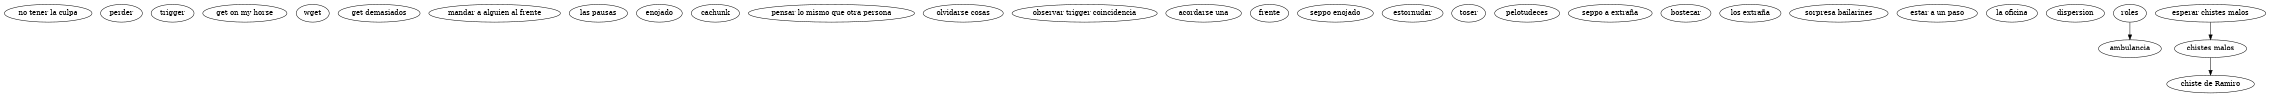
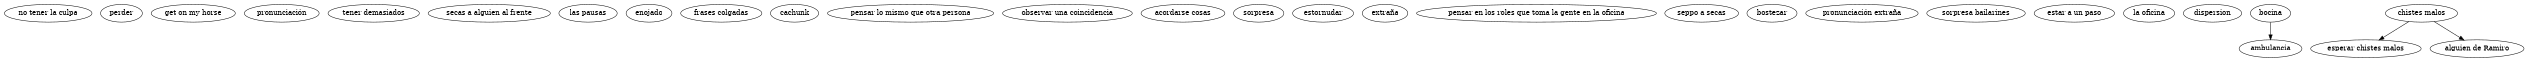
(173, 13) -> none
(313, 13) -> (282, 13)
(379, 13) -> (374, 13)
(495, 13) -> (489, 13)
none -> (721, 13)
(963, 13) -> none
(1085, 13) -> (1067, 13)
(1204, 13) -> (1183, 13)
(1269, 13) -> (1259, 13)
(1335, 13) -> none
(1469, 13) -> none
(1527, 13) -> (1385, 13)
none -> (1536, 13)
(1610, 13) -> (1702, 13)
(1750, 13) -> (1862, 13)
(2130, 13) -> (2271, 13)
(2211, 29) -> (2396, 30)
(2211, 84) -> (2477, 49)
